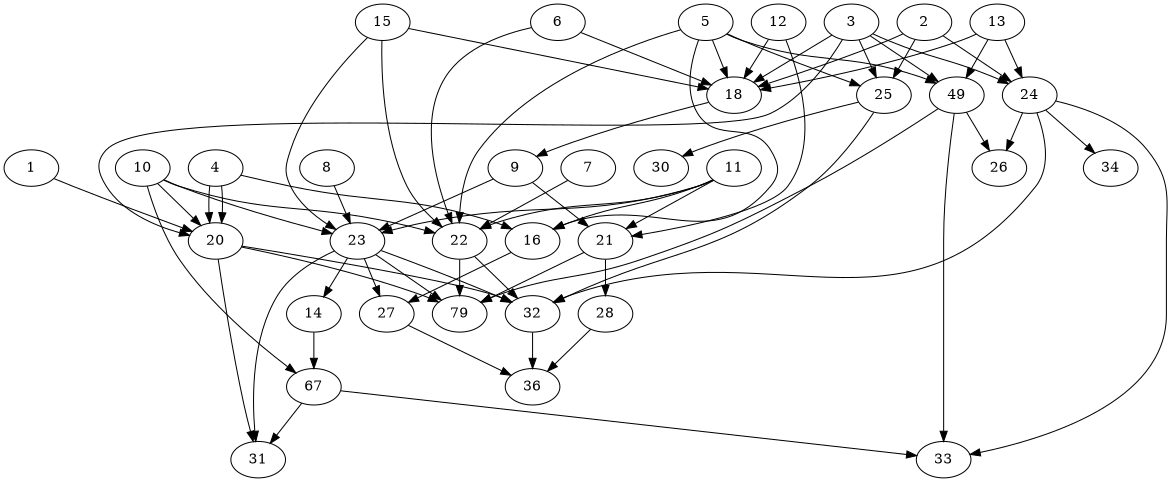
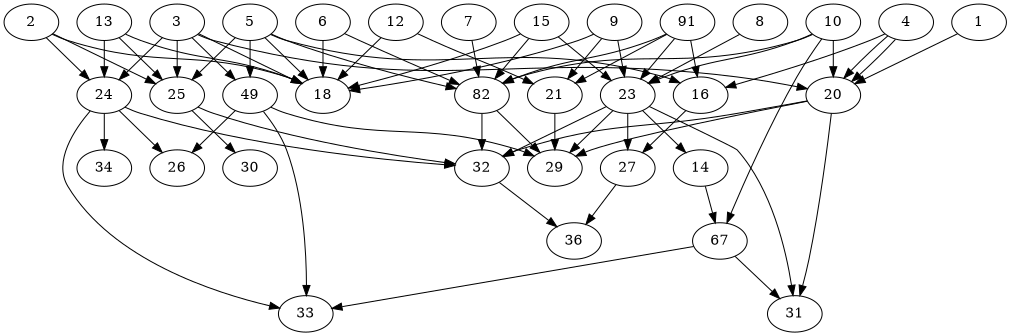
(980, 53) -> (130, 48)
(647, 119) -> (478, 68)
(734, 168) -> (687, 22)
(460, 241) -> (482, 95)
(460, 314) -> (555, 168)
(605, 314) -> none
